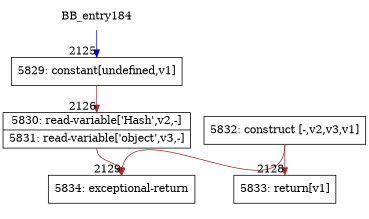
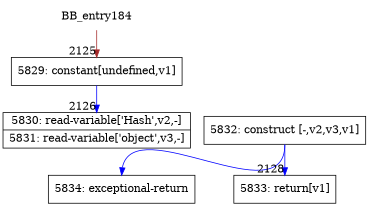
(97, 40) -> (97, 40)
(97, 95) -> (97, 95)
(285, 159) -> (285, 159)
(106, 160) -> none
(207, 161) -> (207, 161)
